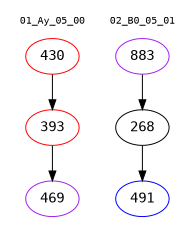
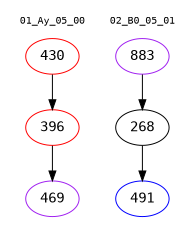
(52, 128) -> (52, 128)
